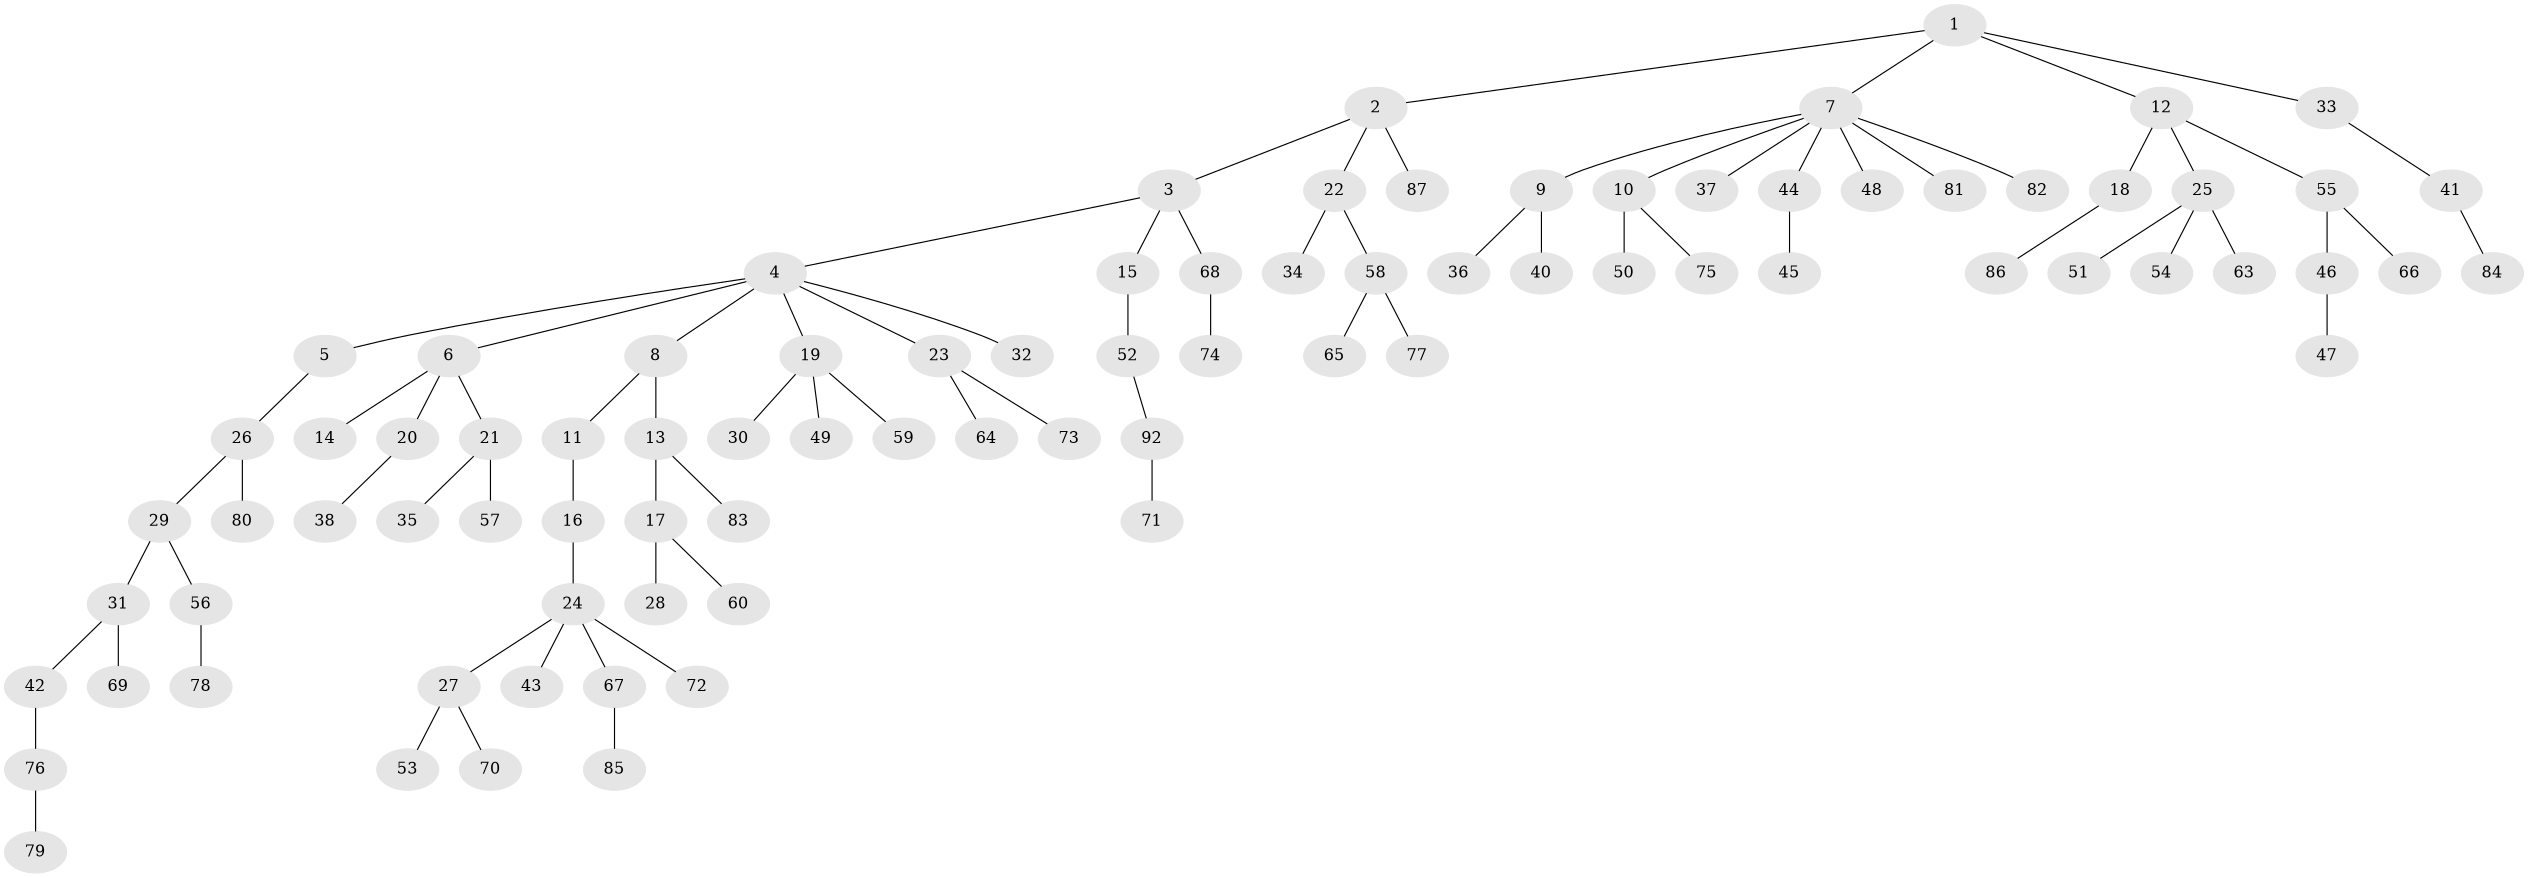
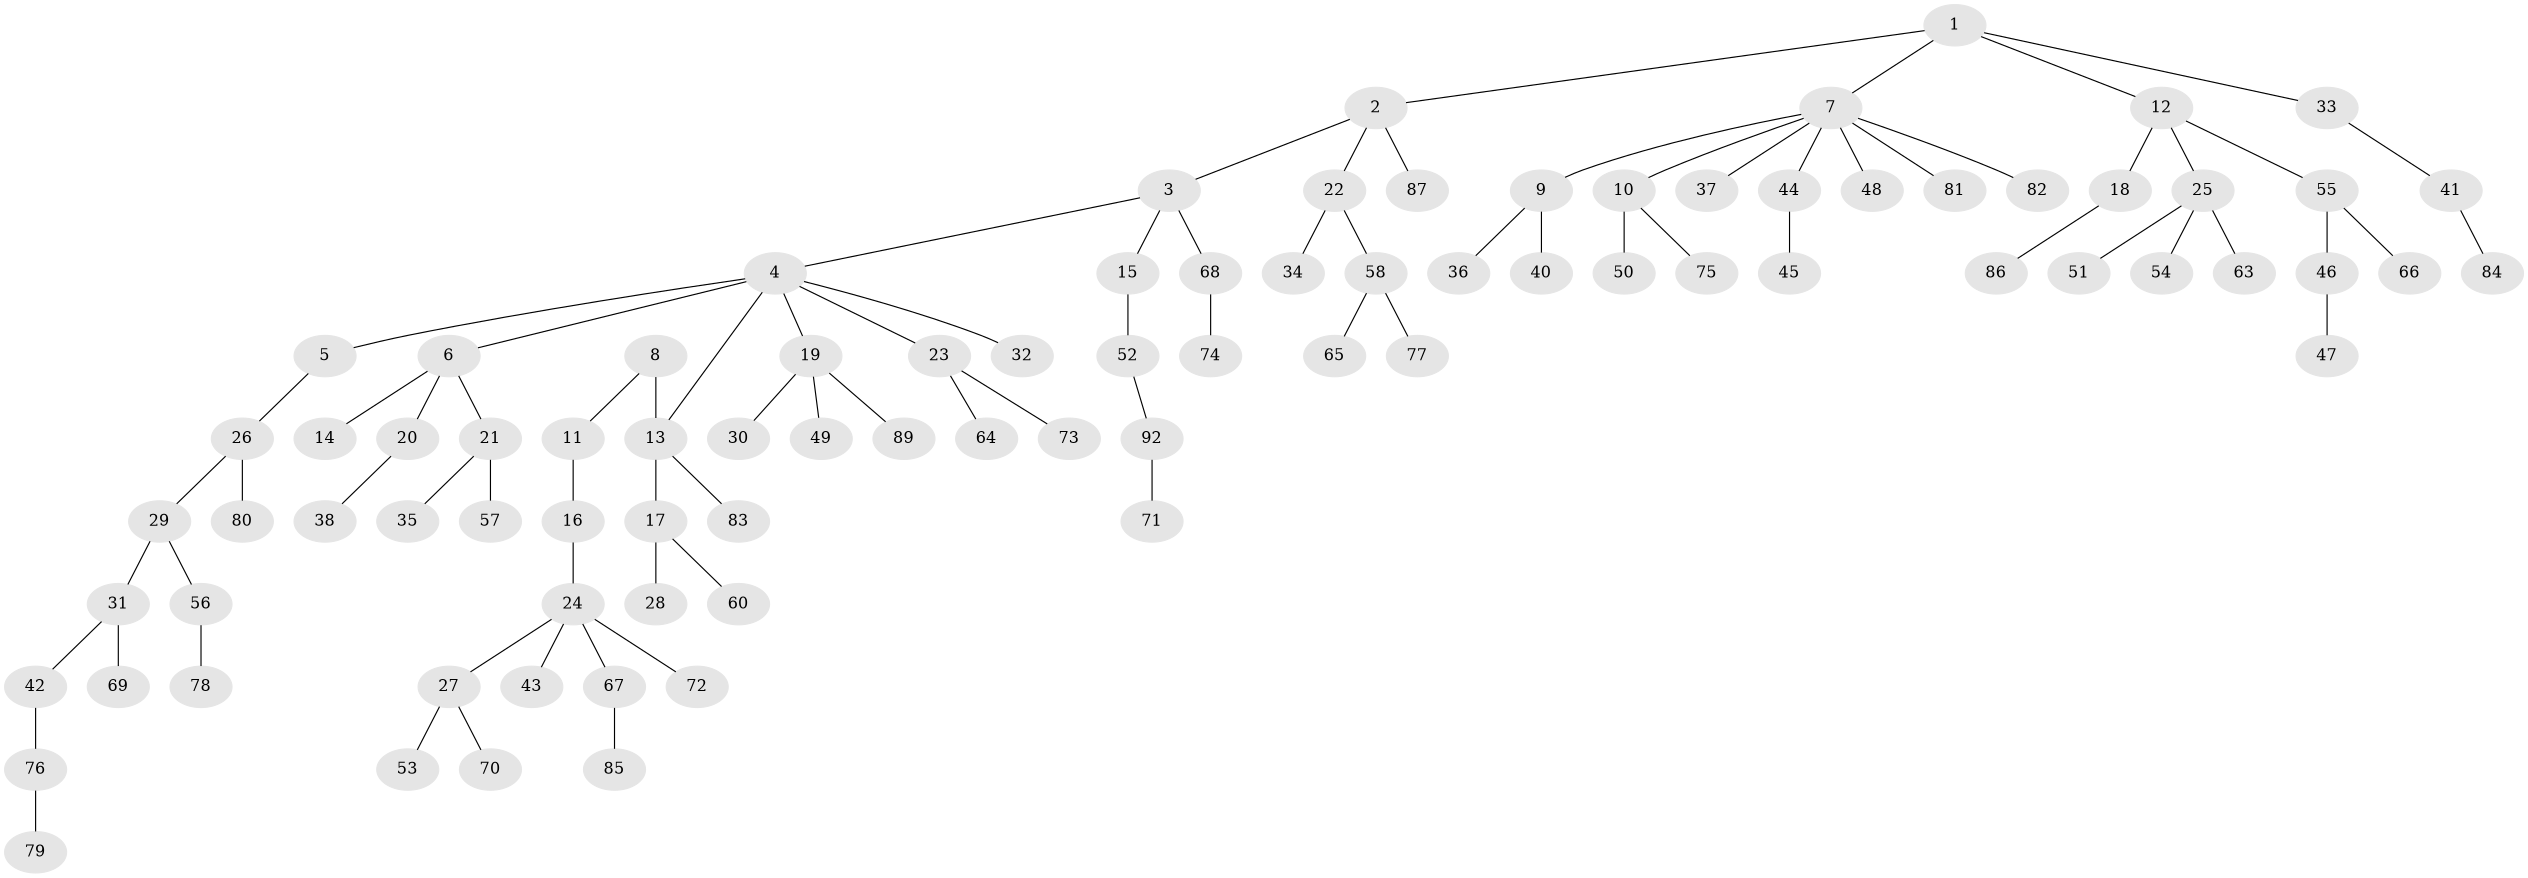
(715, 315) -> (716, 356)
(904, 439) -> (904, 439)
